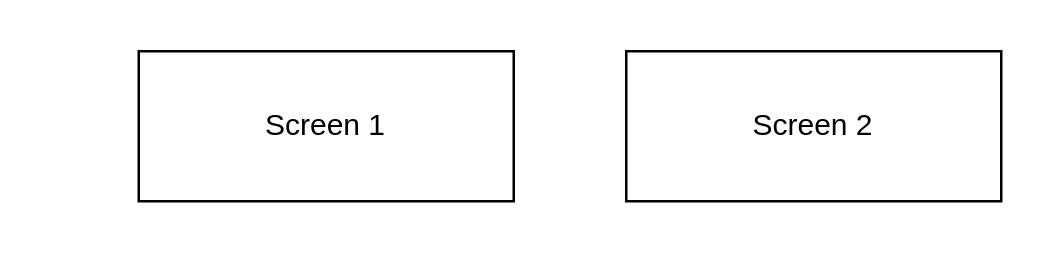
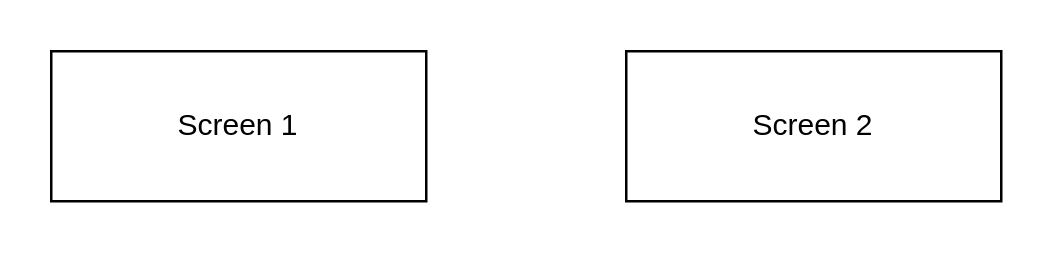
(326, 126) -> (239, 126)
